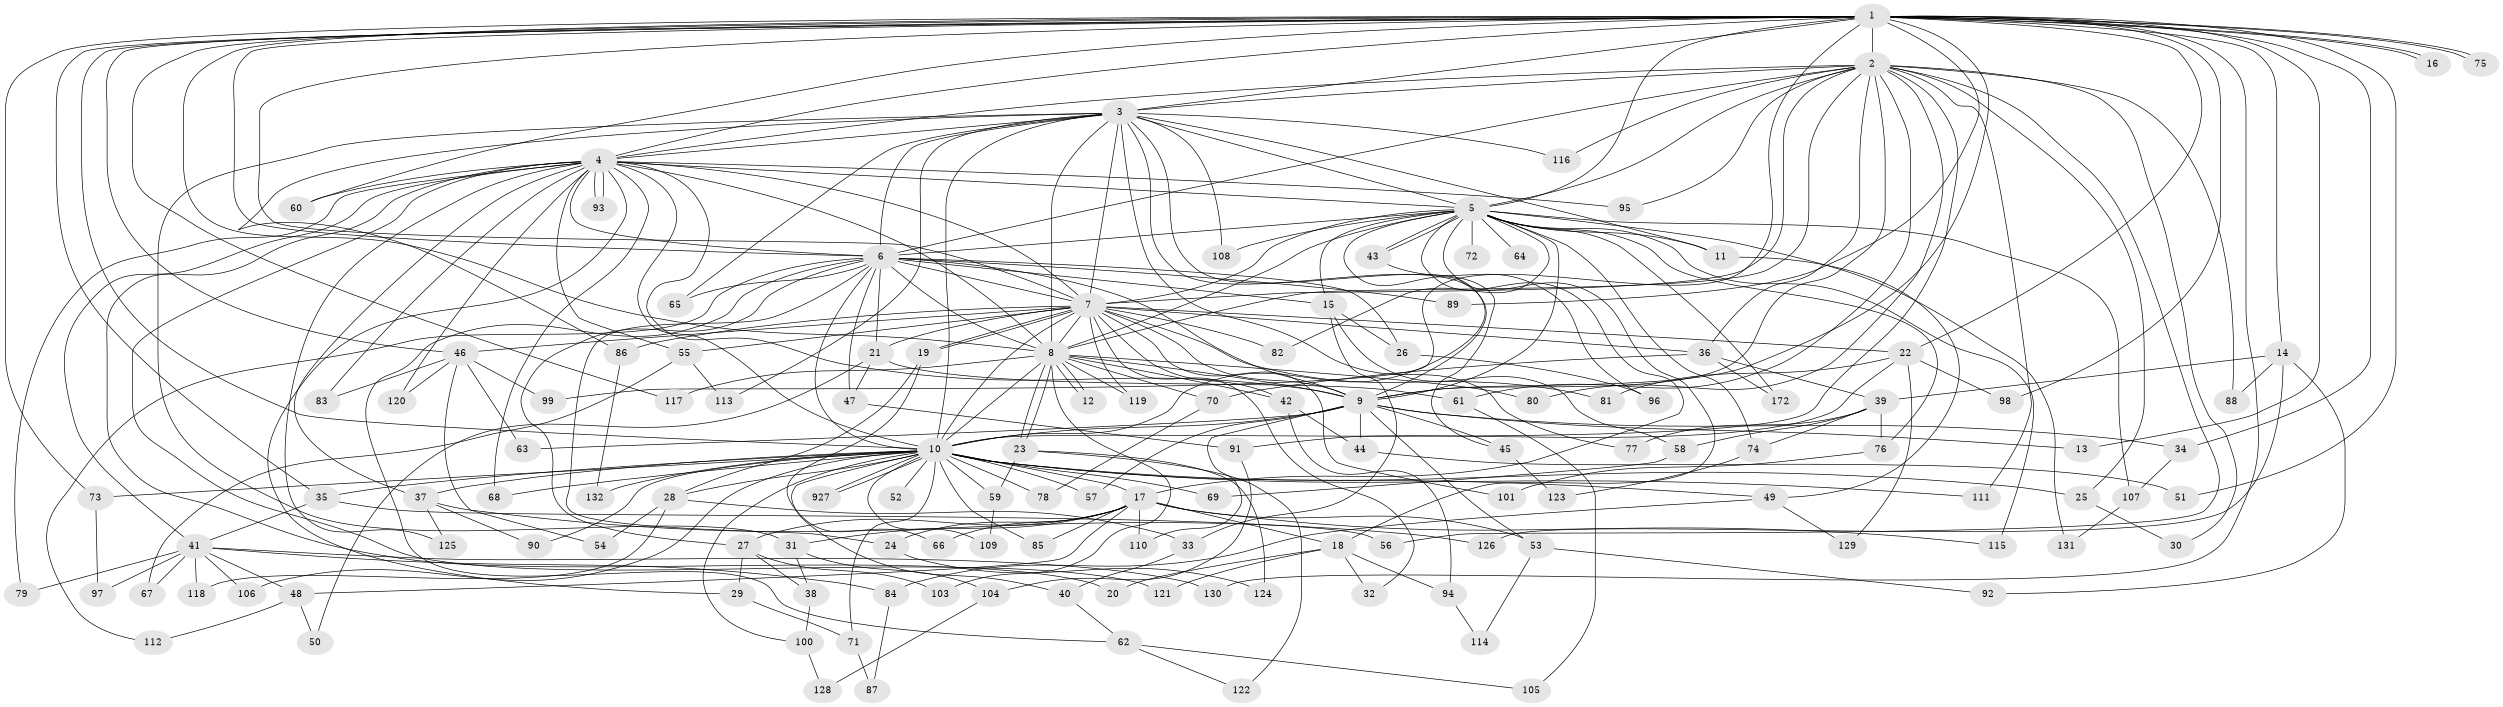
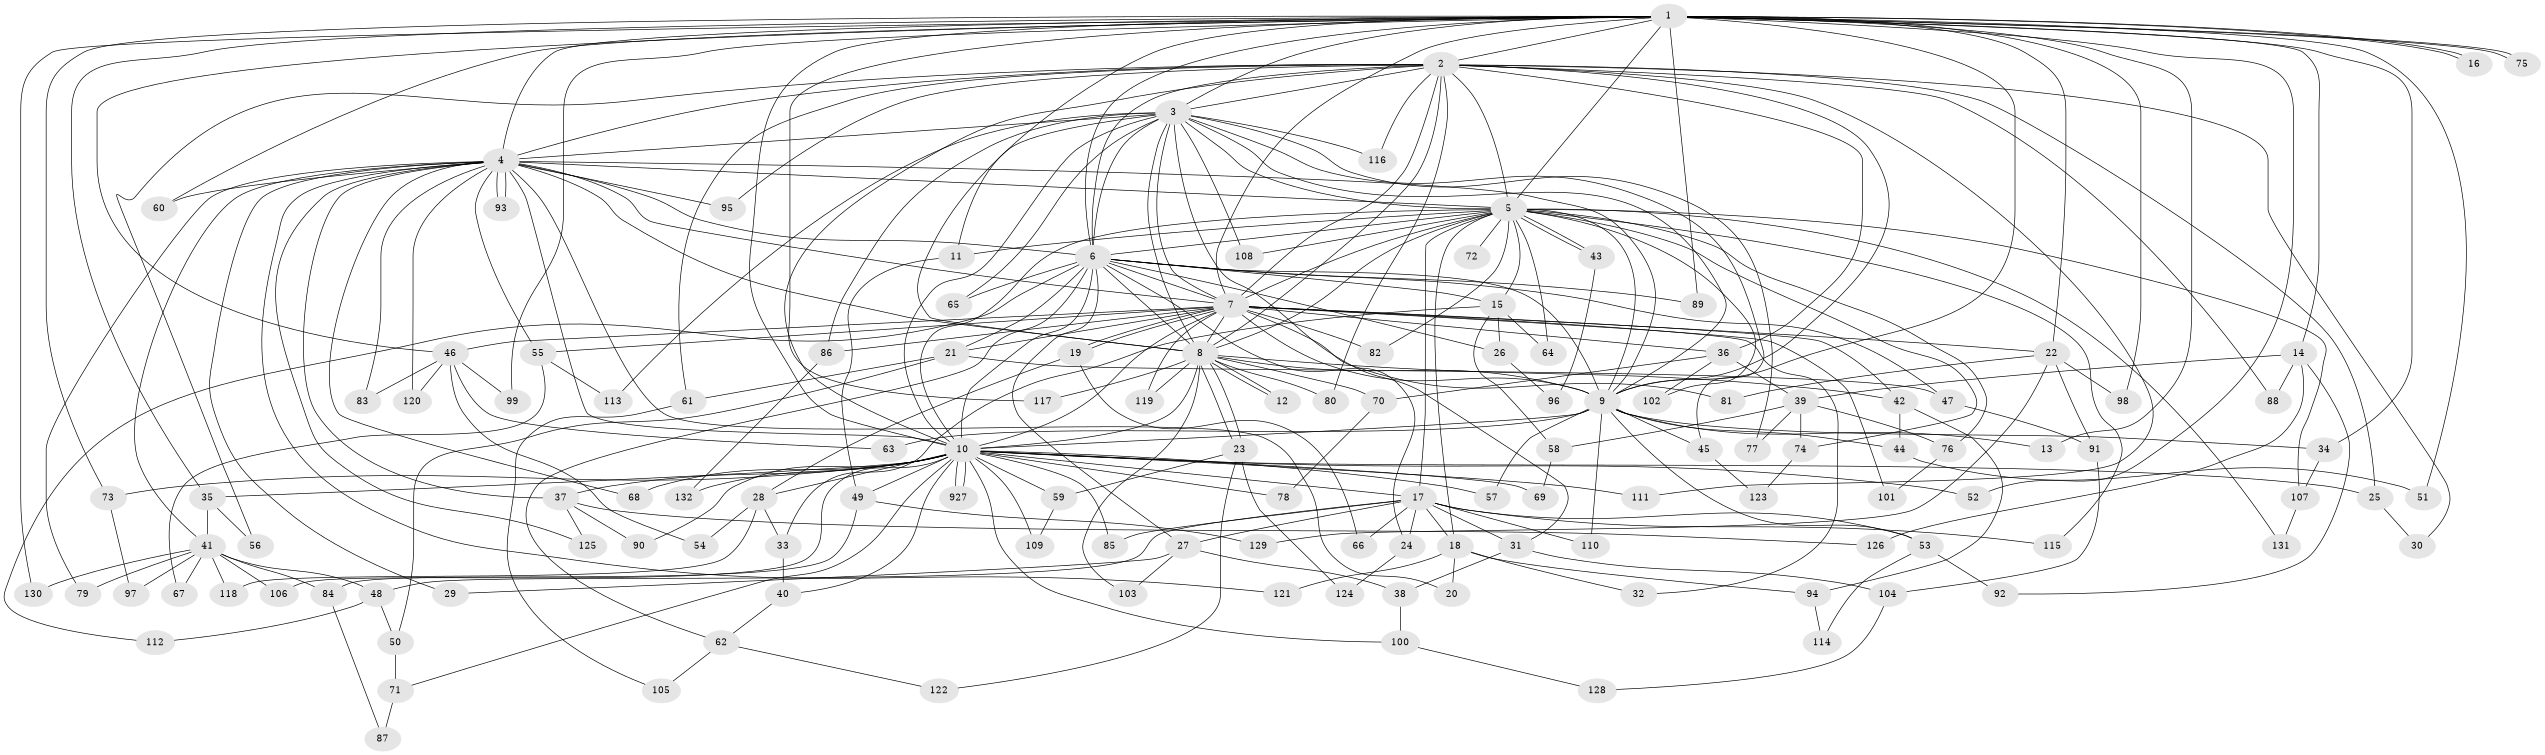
none -> (2283, 79)
none -> (1523, 329)
(1781, 402) -> (1652, 402)
(797, 618) -> (396, 667)
